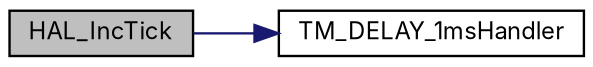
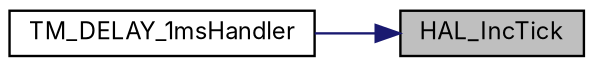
(224, 33) -> (345, 33)
